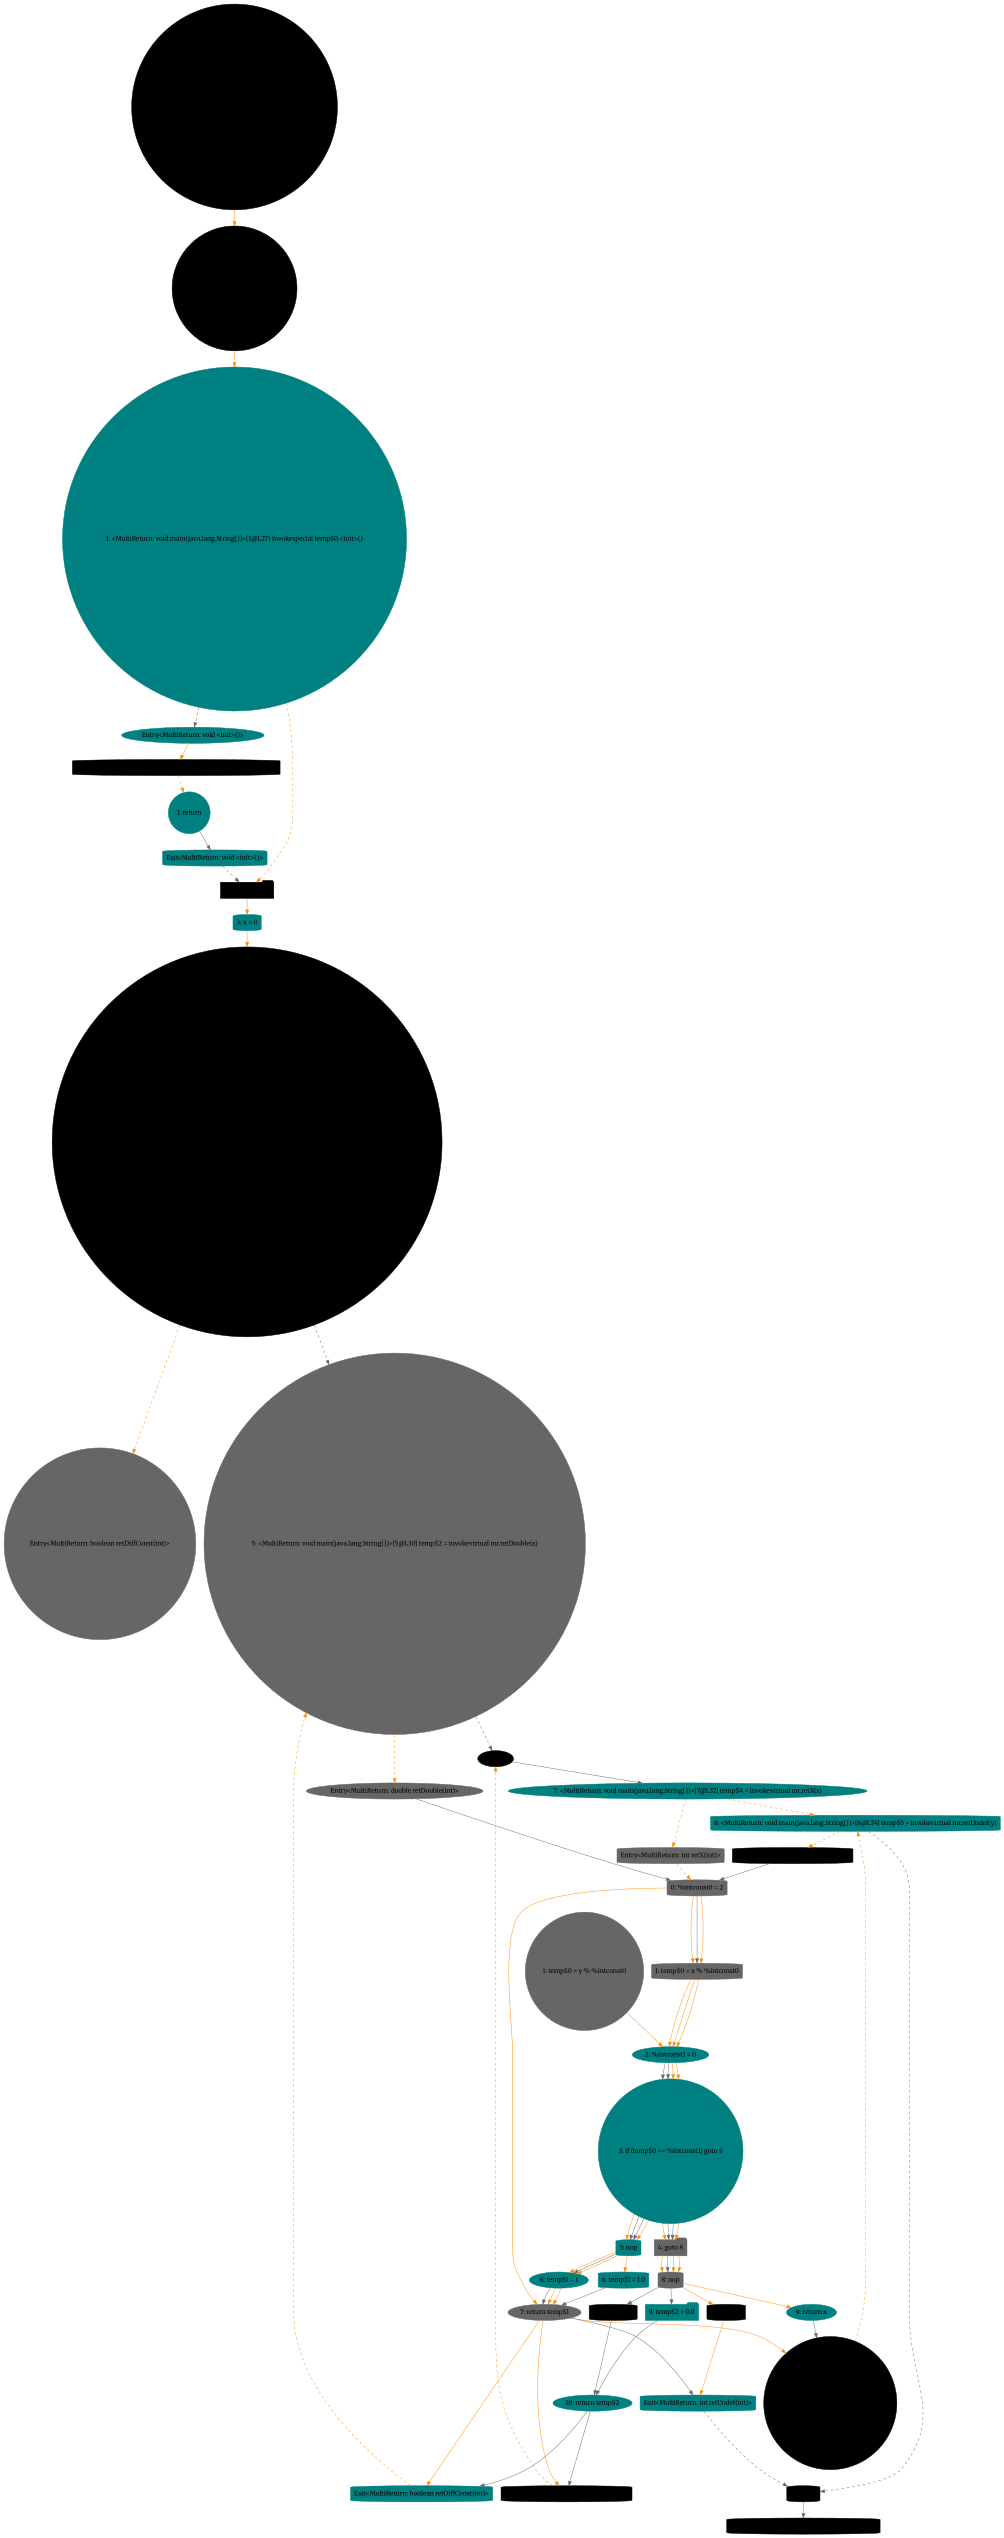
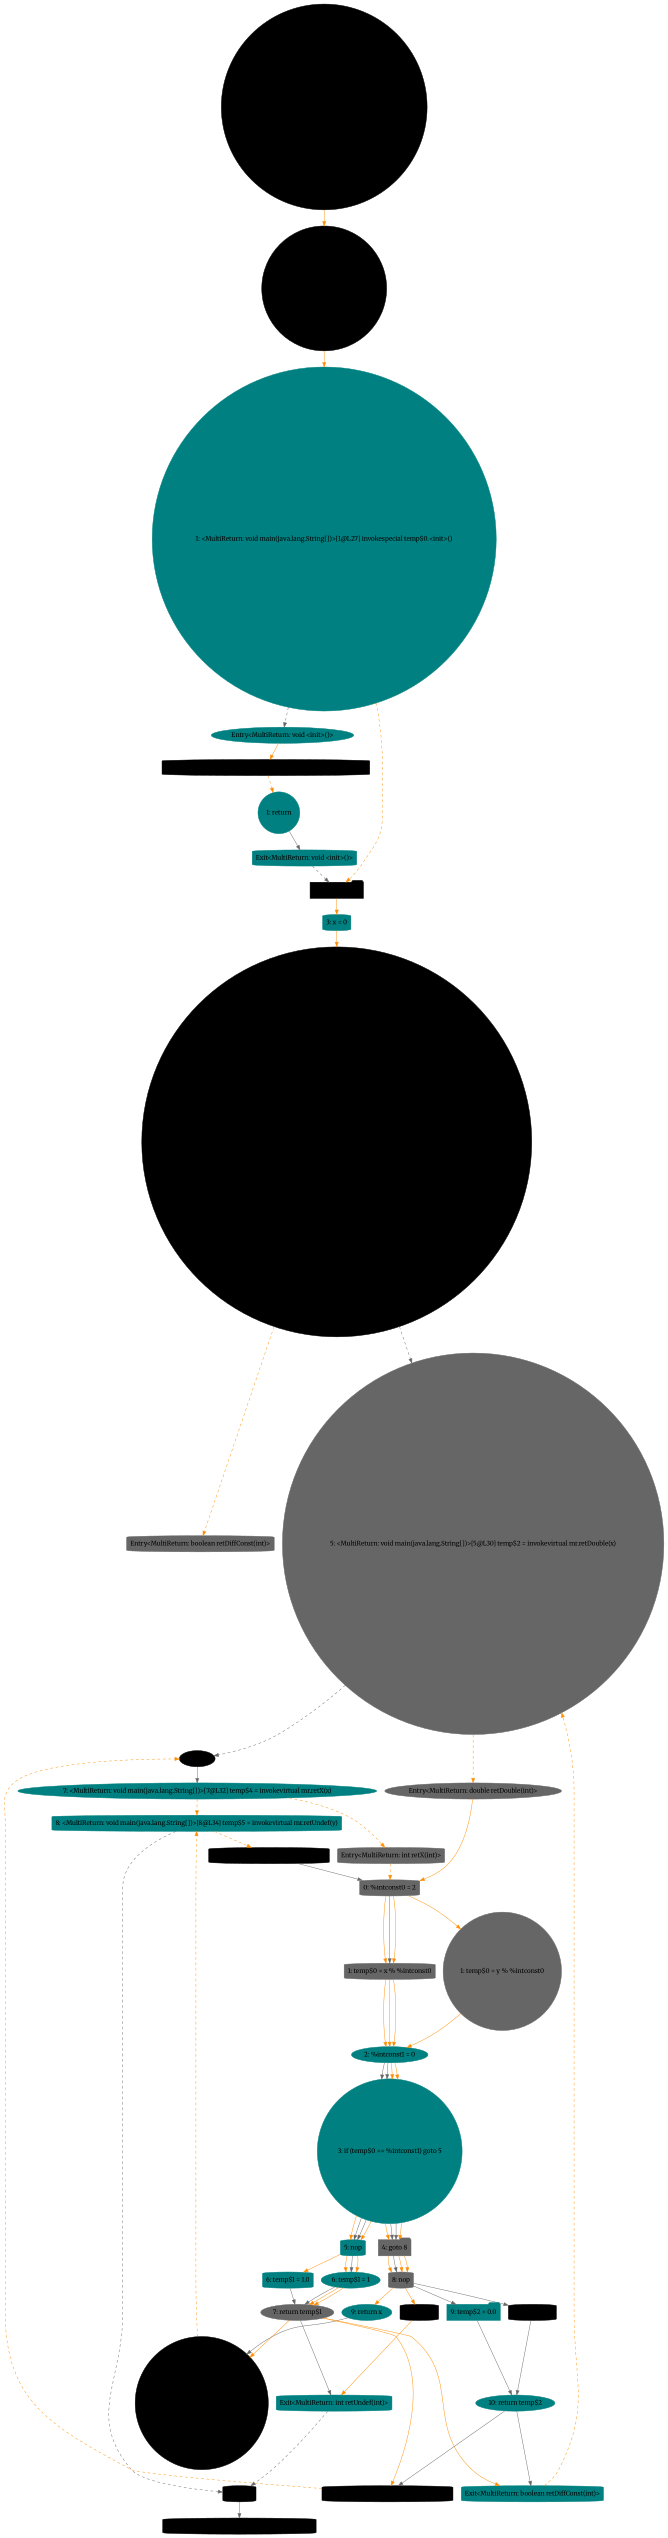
(100, 1544) -> (200, 1544)
(541, 1841) -> (460, 1847)
(512, 2033) -> (434, 1909)
